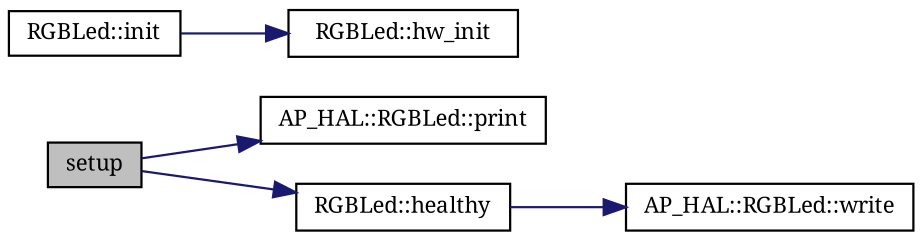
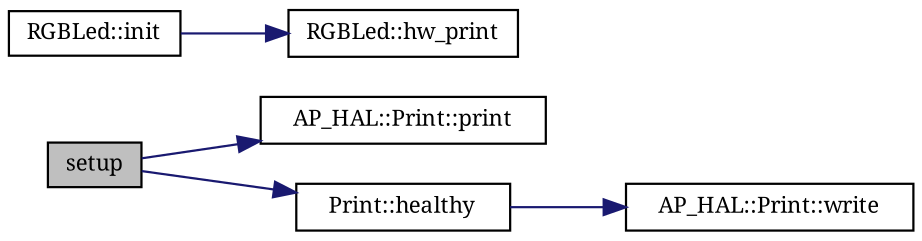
(403, 33) -> (403, 33)
(403, 120) -> (403, 120)
(403, 207) -> (403, 207)
(770, 207) -> (770, 207)
